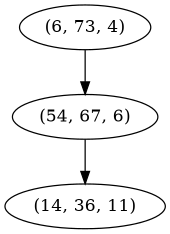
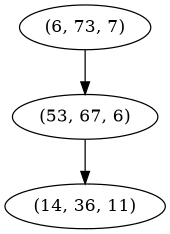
(85, 27) -> (85, 27)
(85, 117) -> (85, 117)
